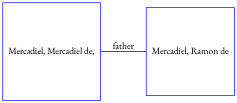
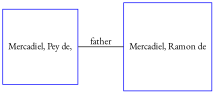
(52, 52) -> (40, 47)
